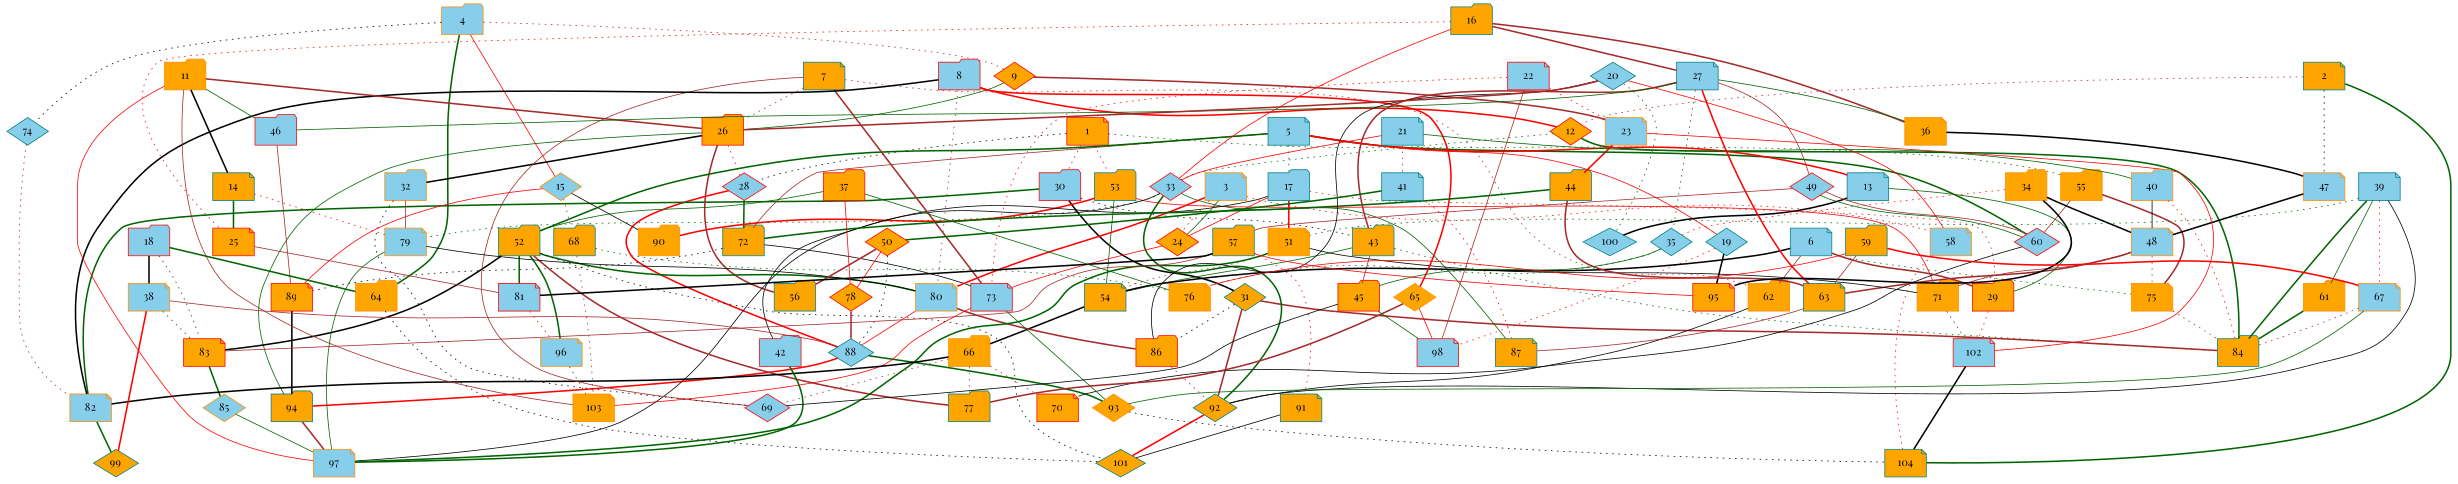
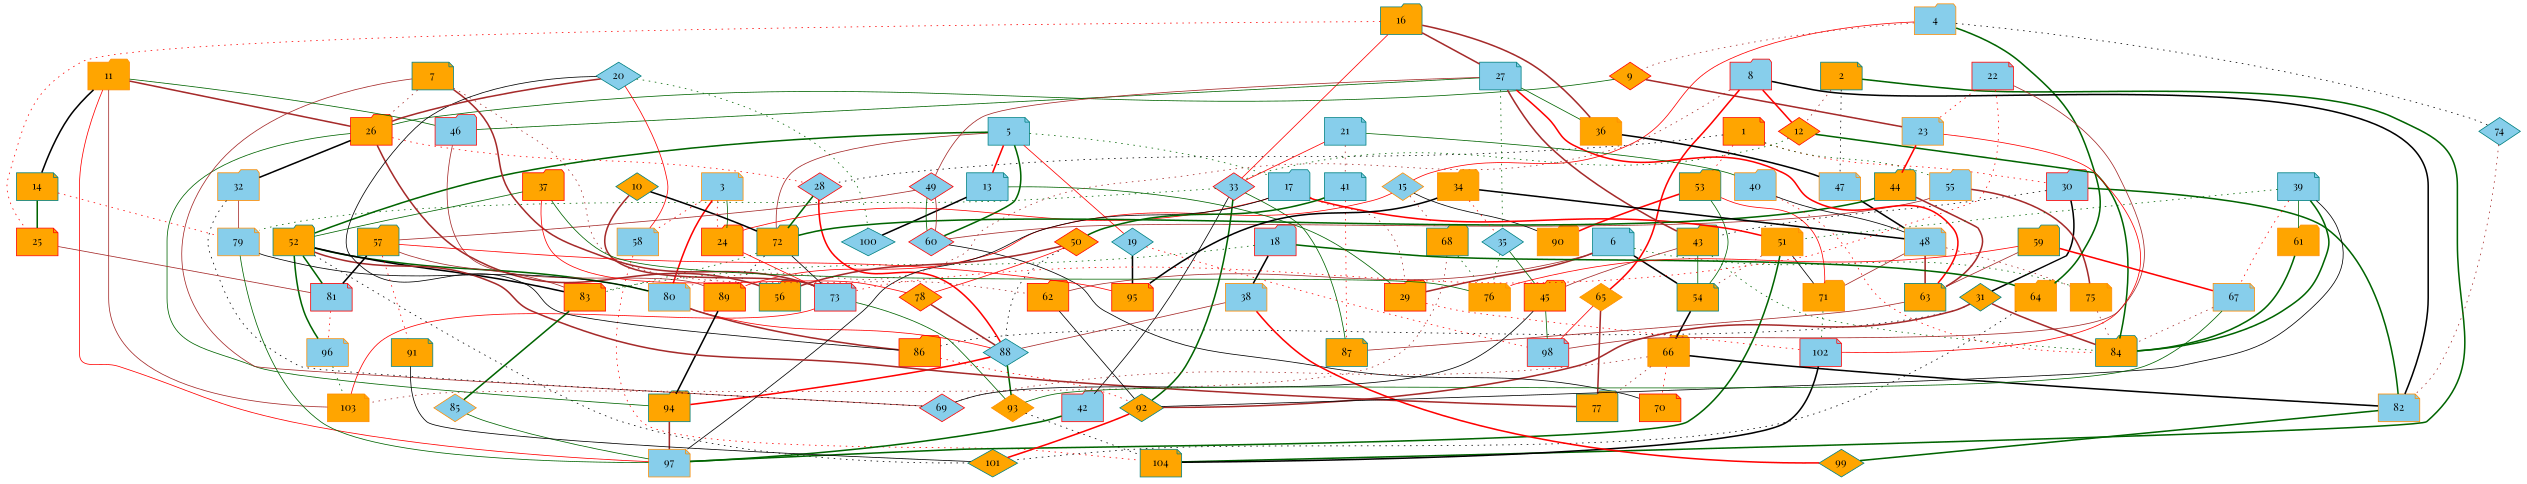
none -> (637, 187)
(2081, 187) -> (1950, 187)
(1177, 242) -> (722, 242)
(1769, 297) -> (1048, 297)
(177, 325) -> (682, 273)
